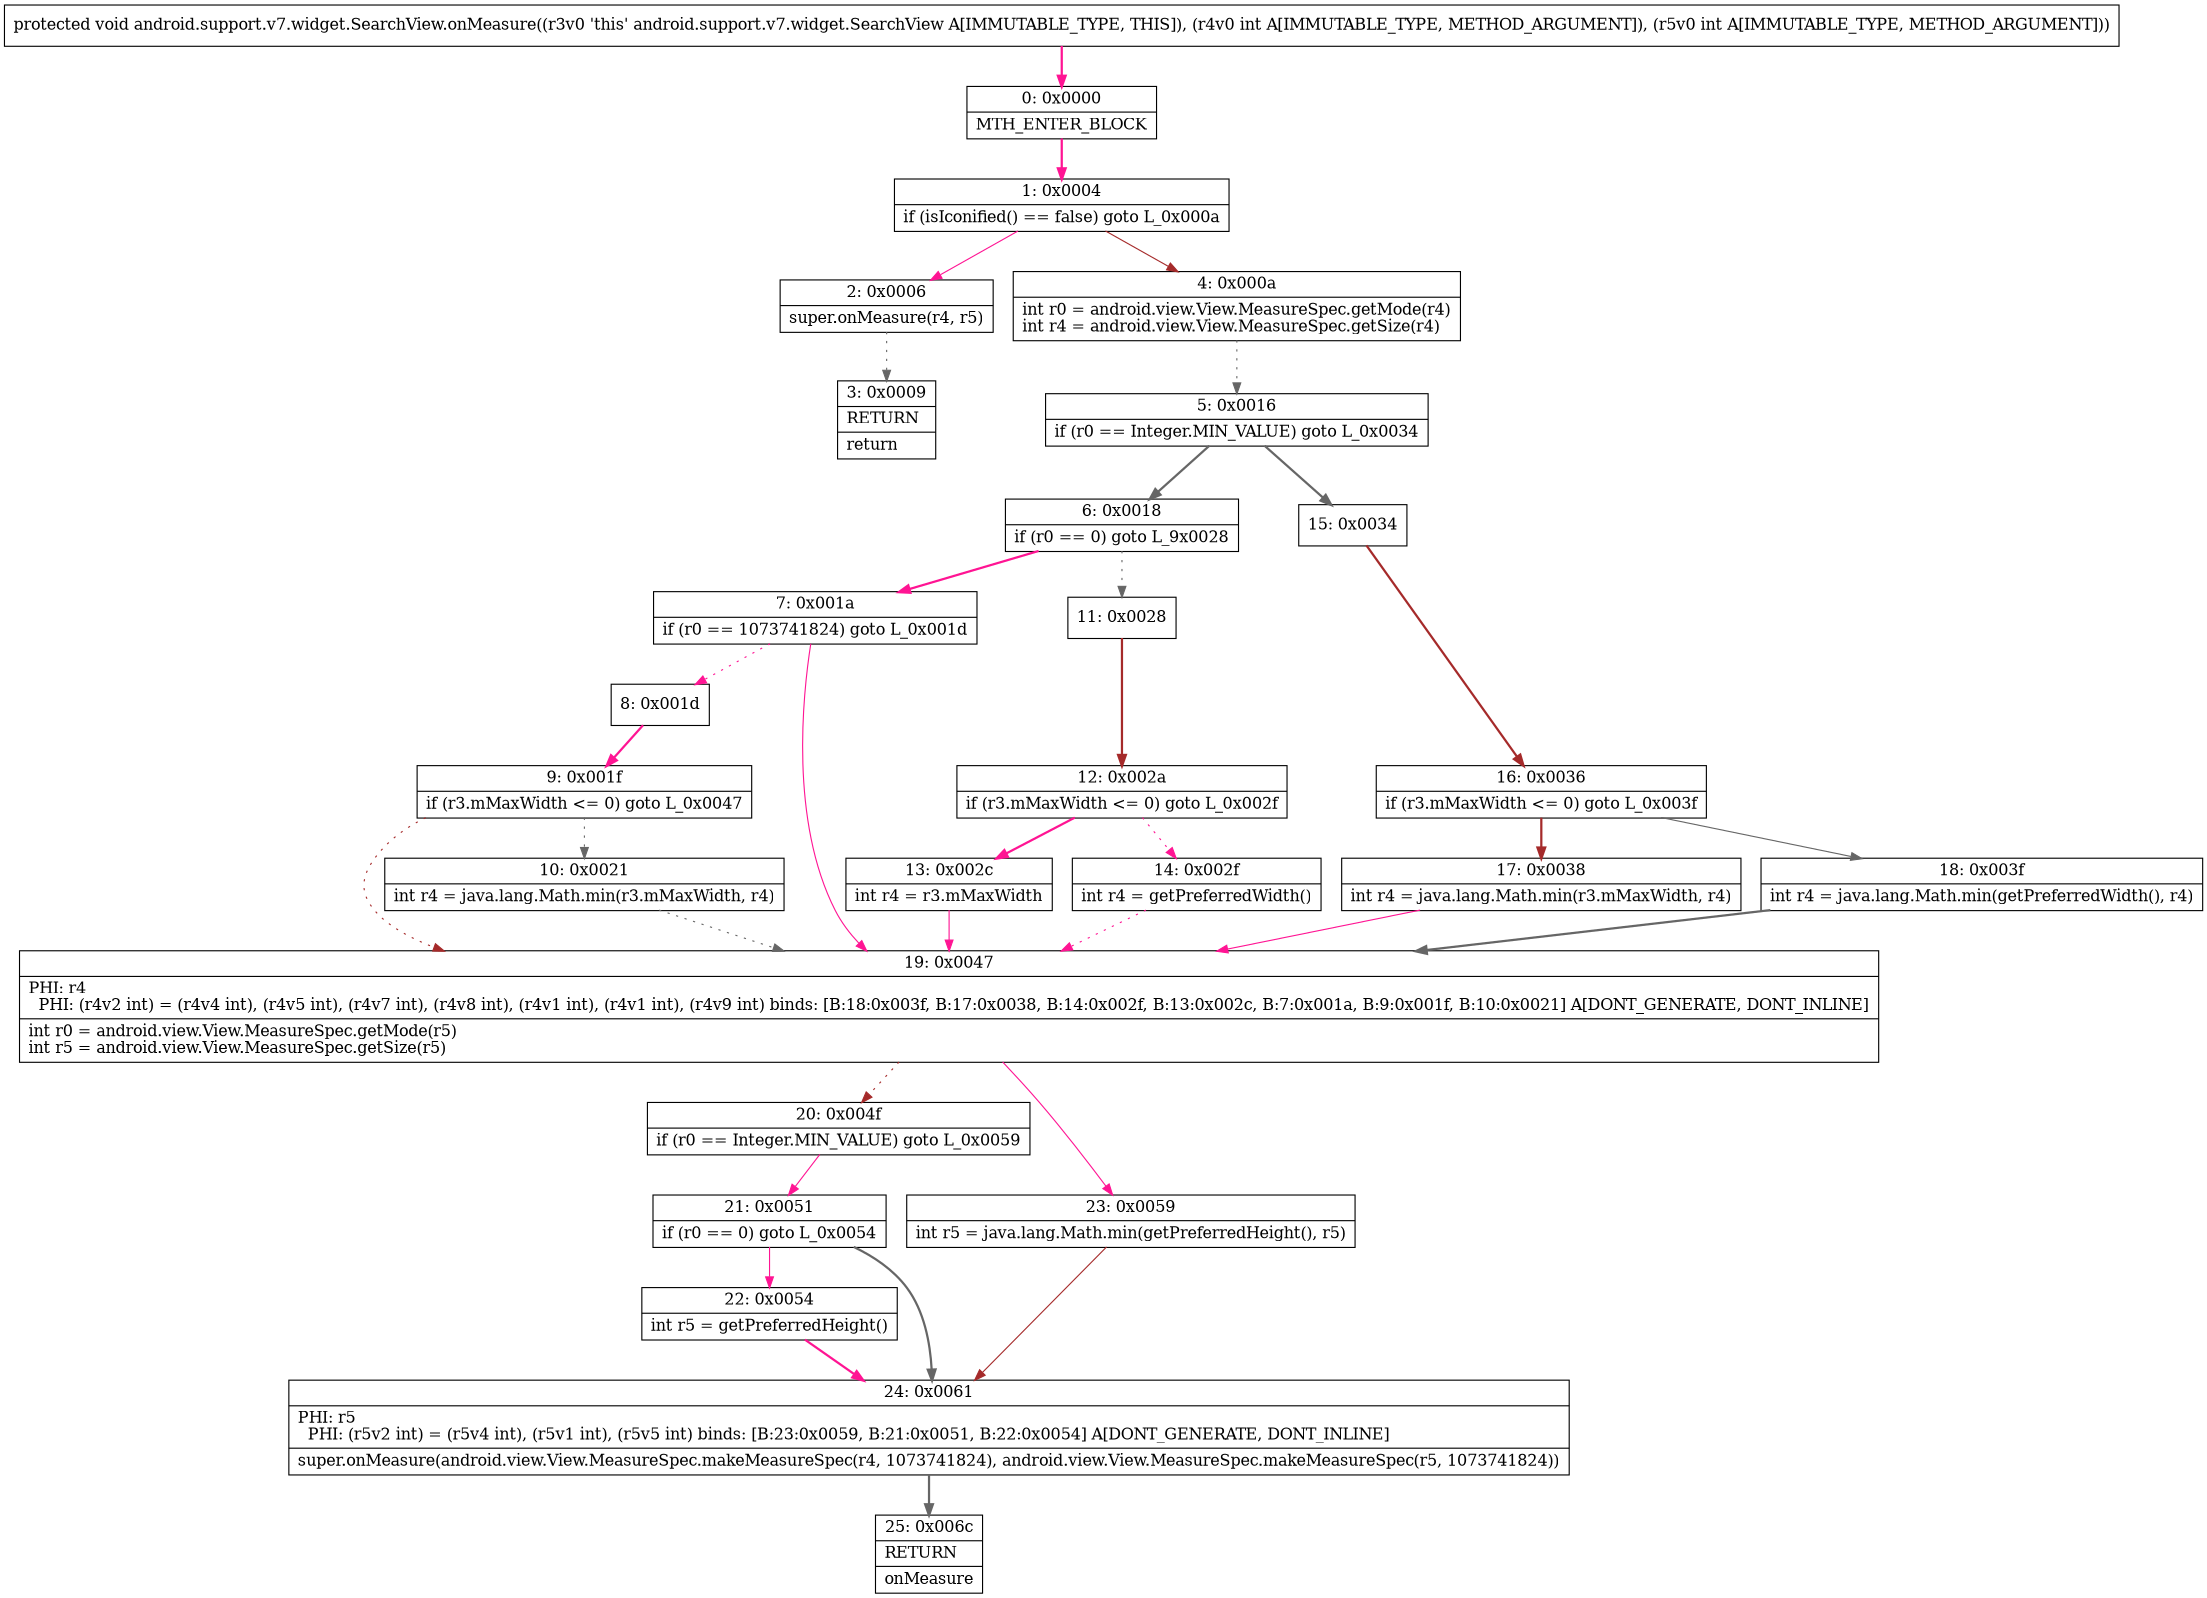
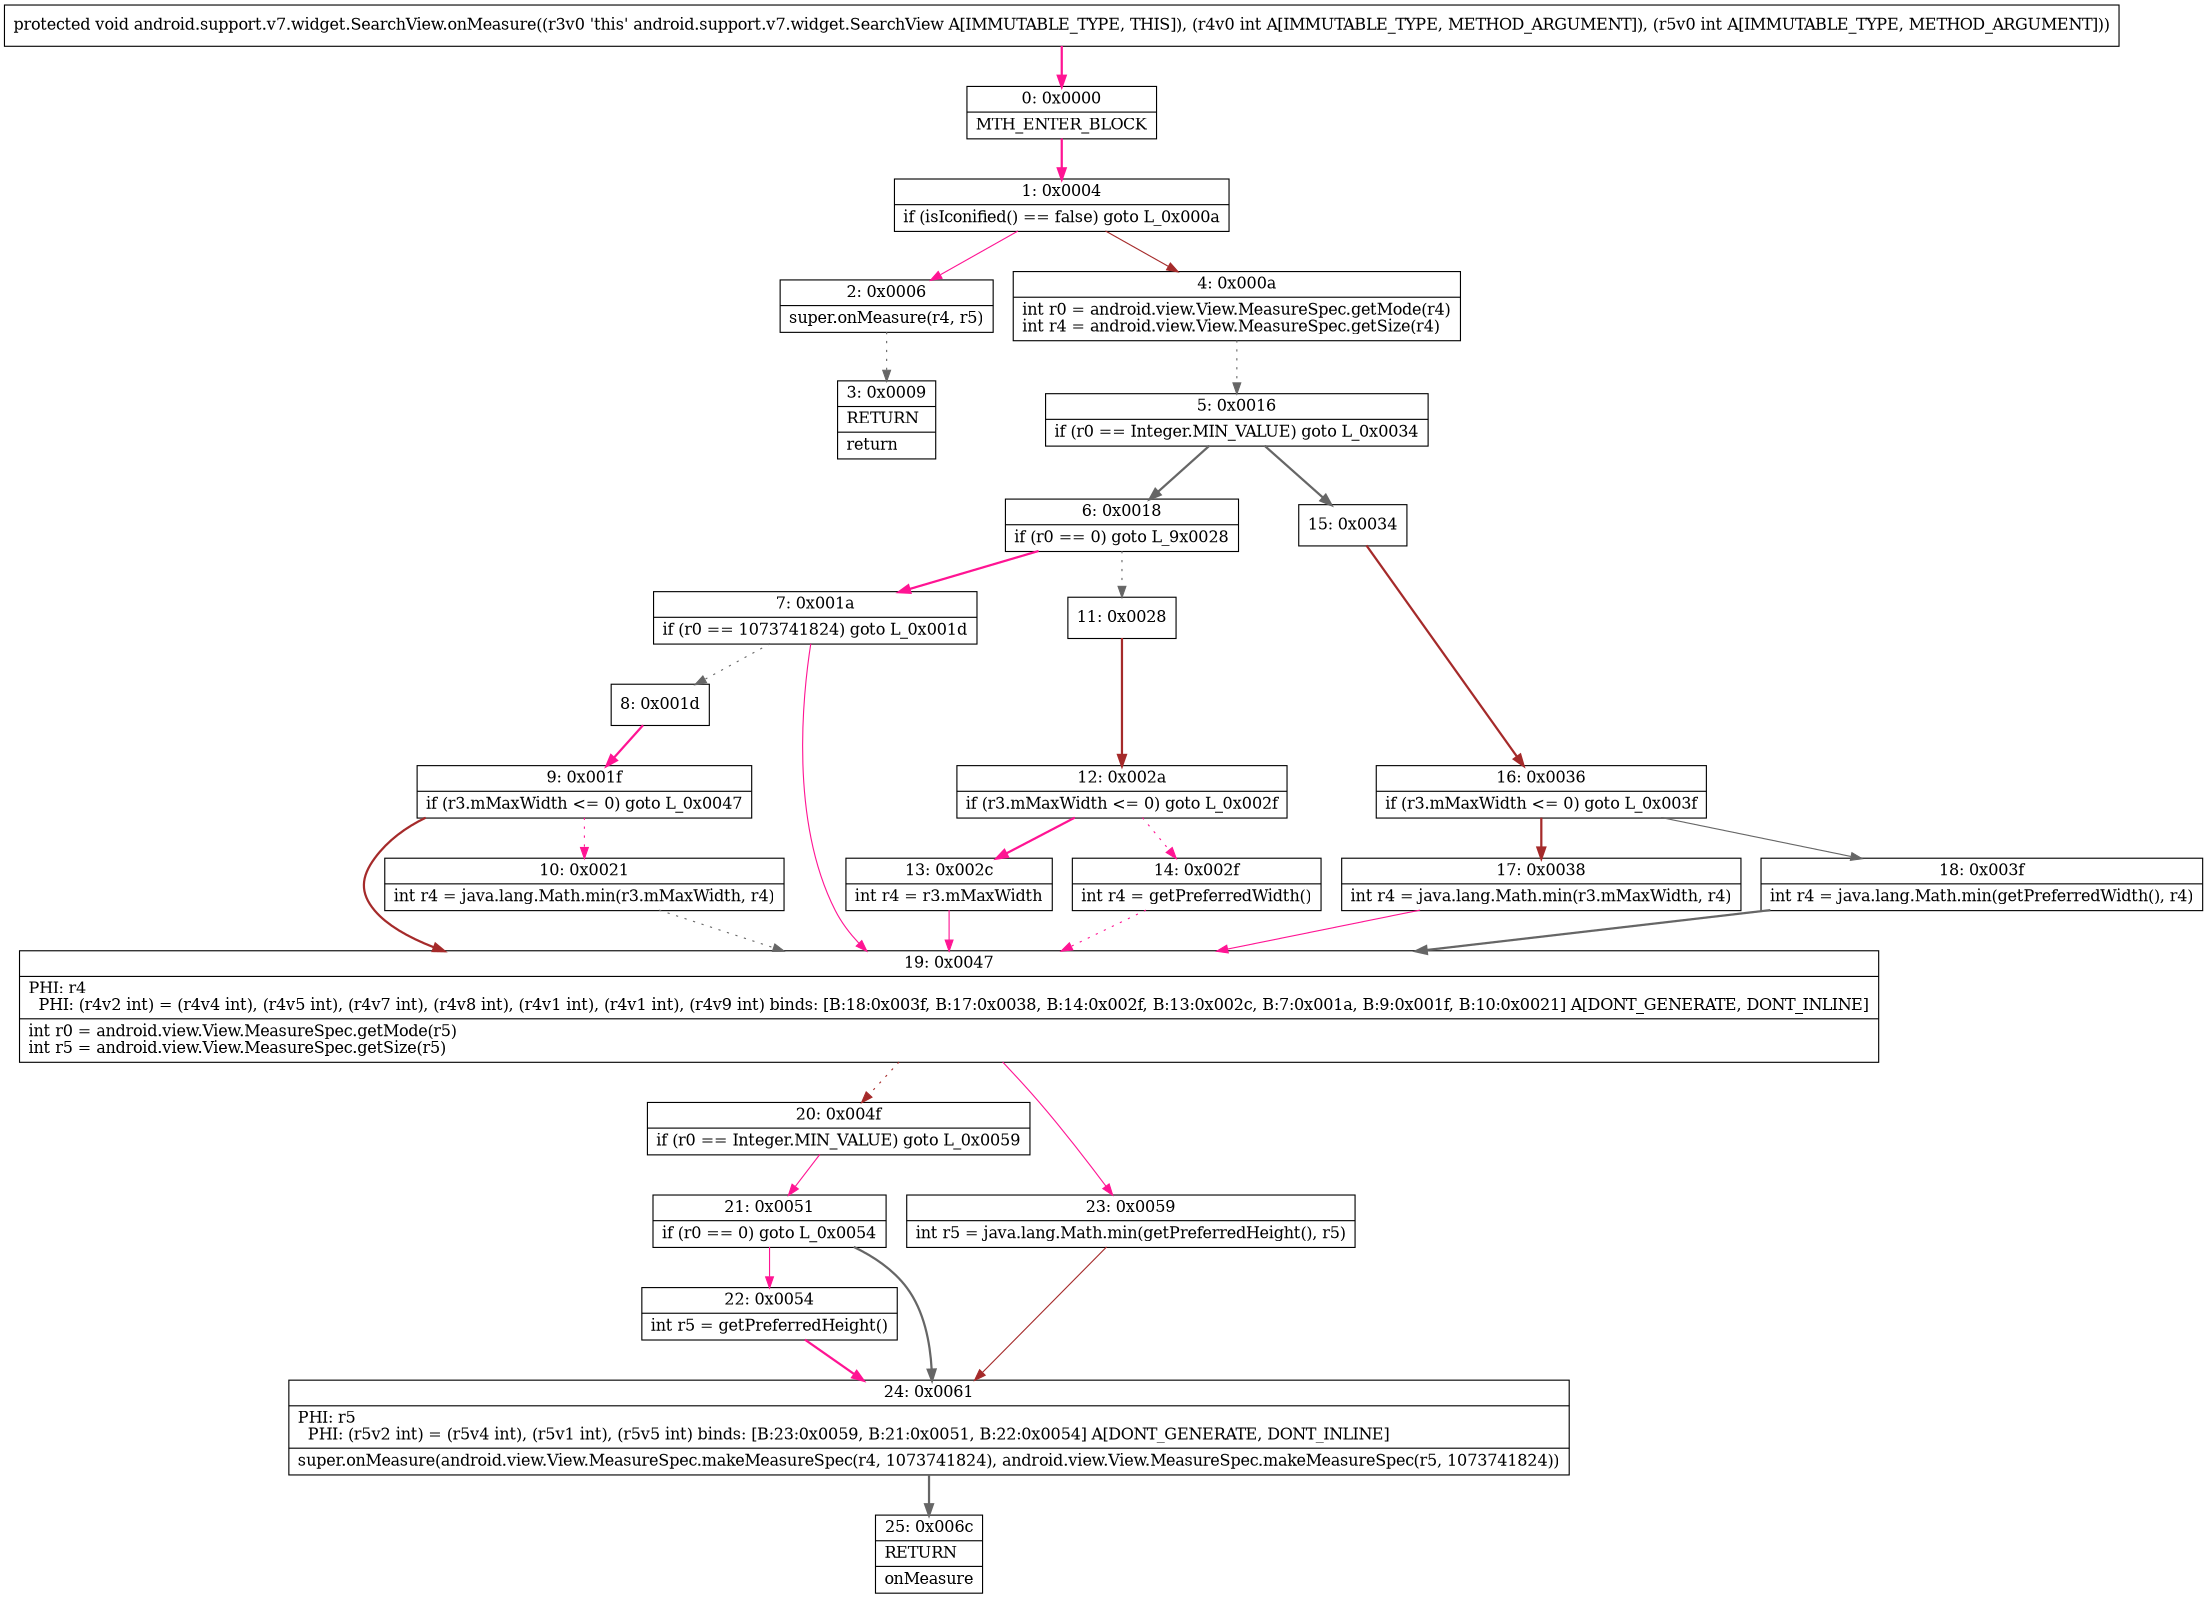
(737, 662) -> (737, 662)
(584, 832) -> (584, 832)
(364, 887) -> (364, 887)
